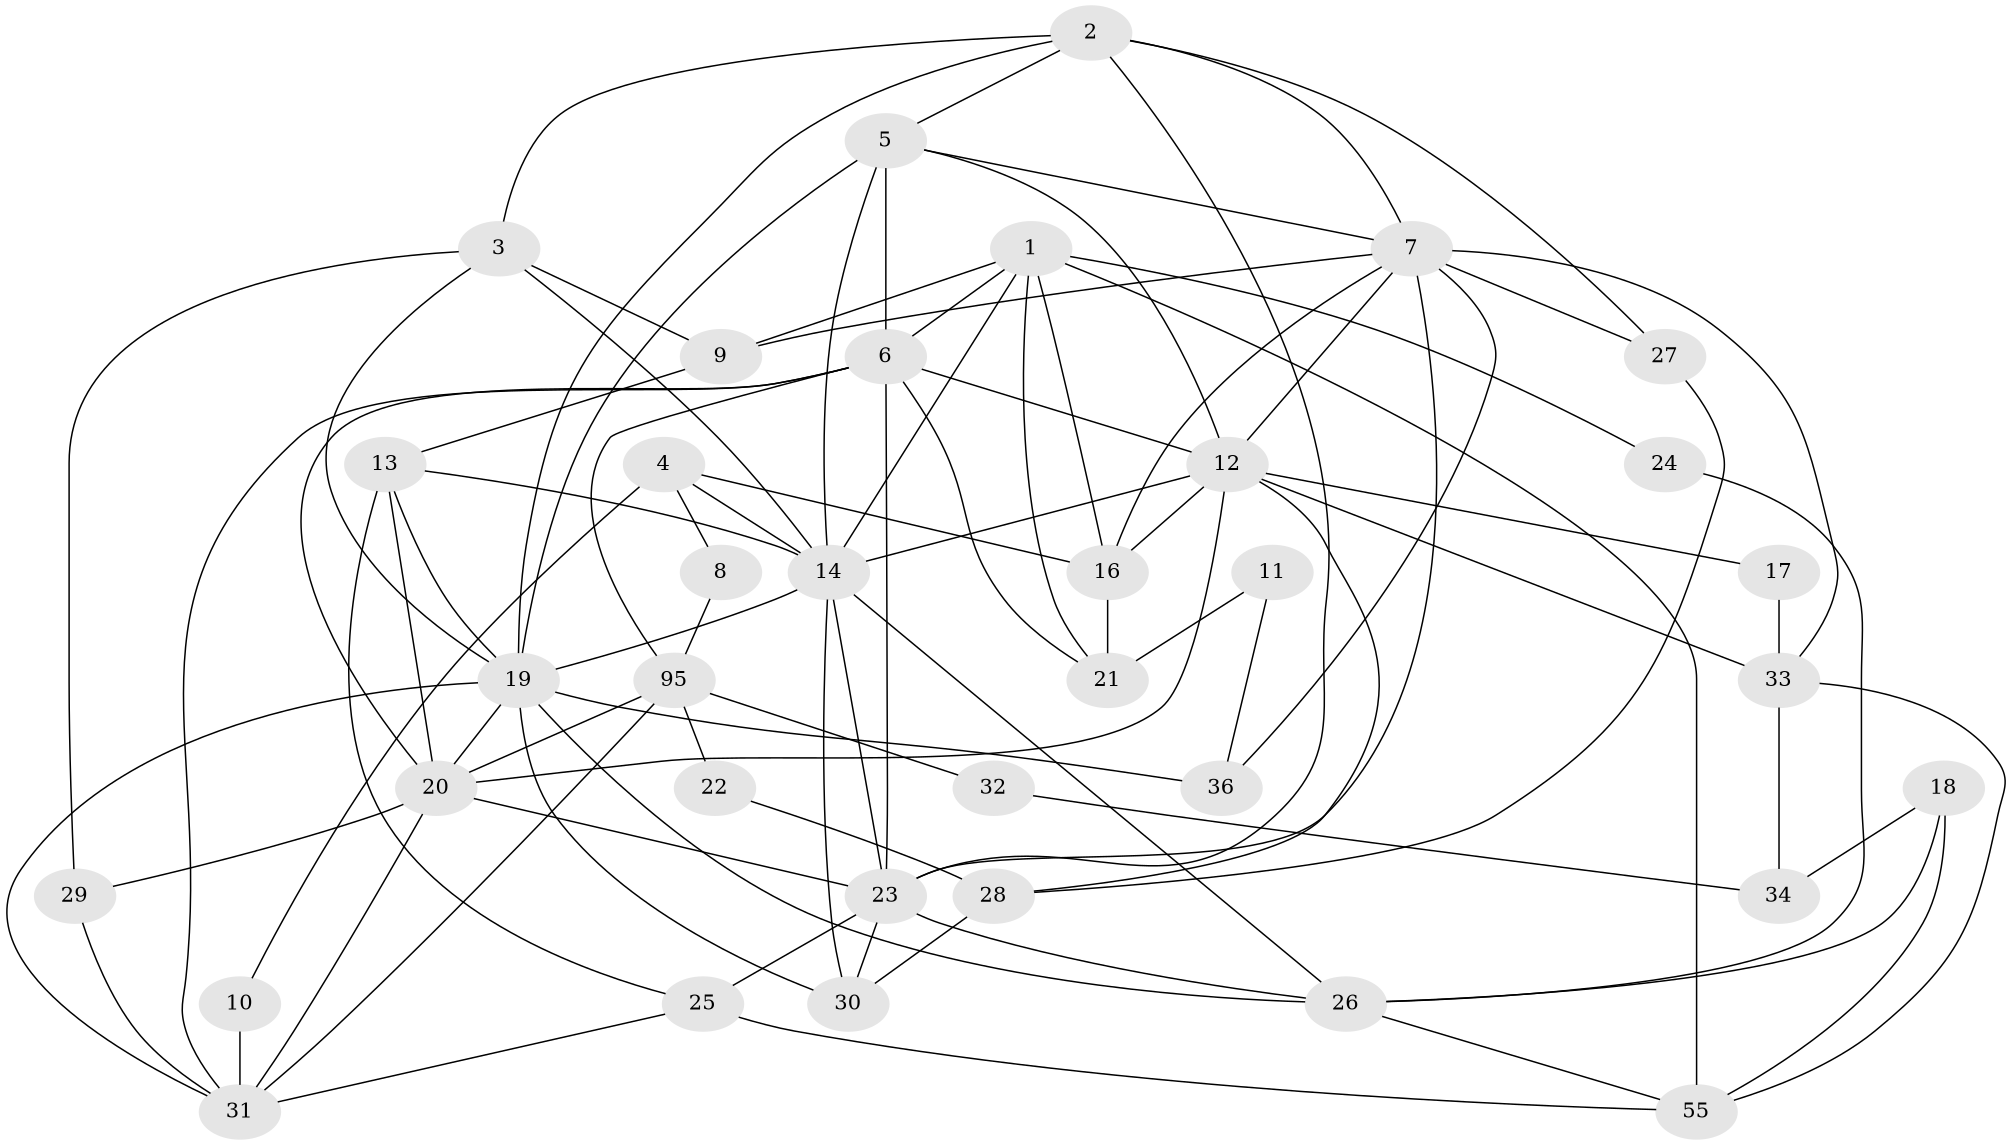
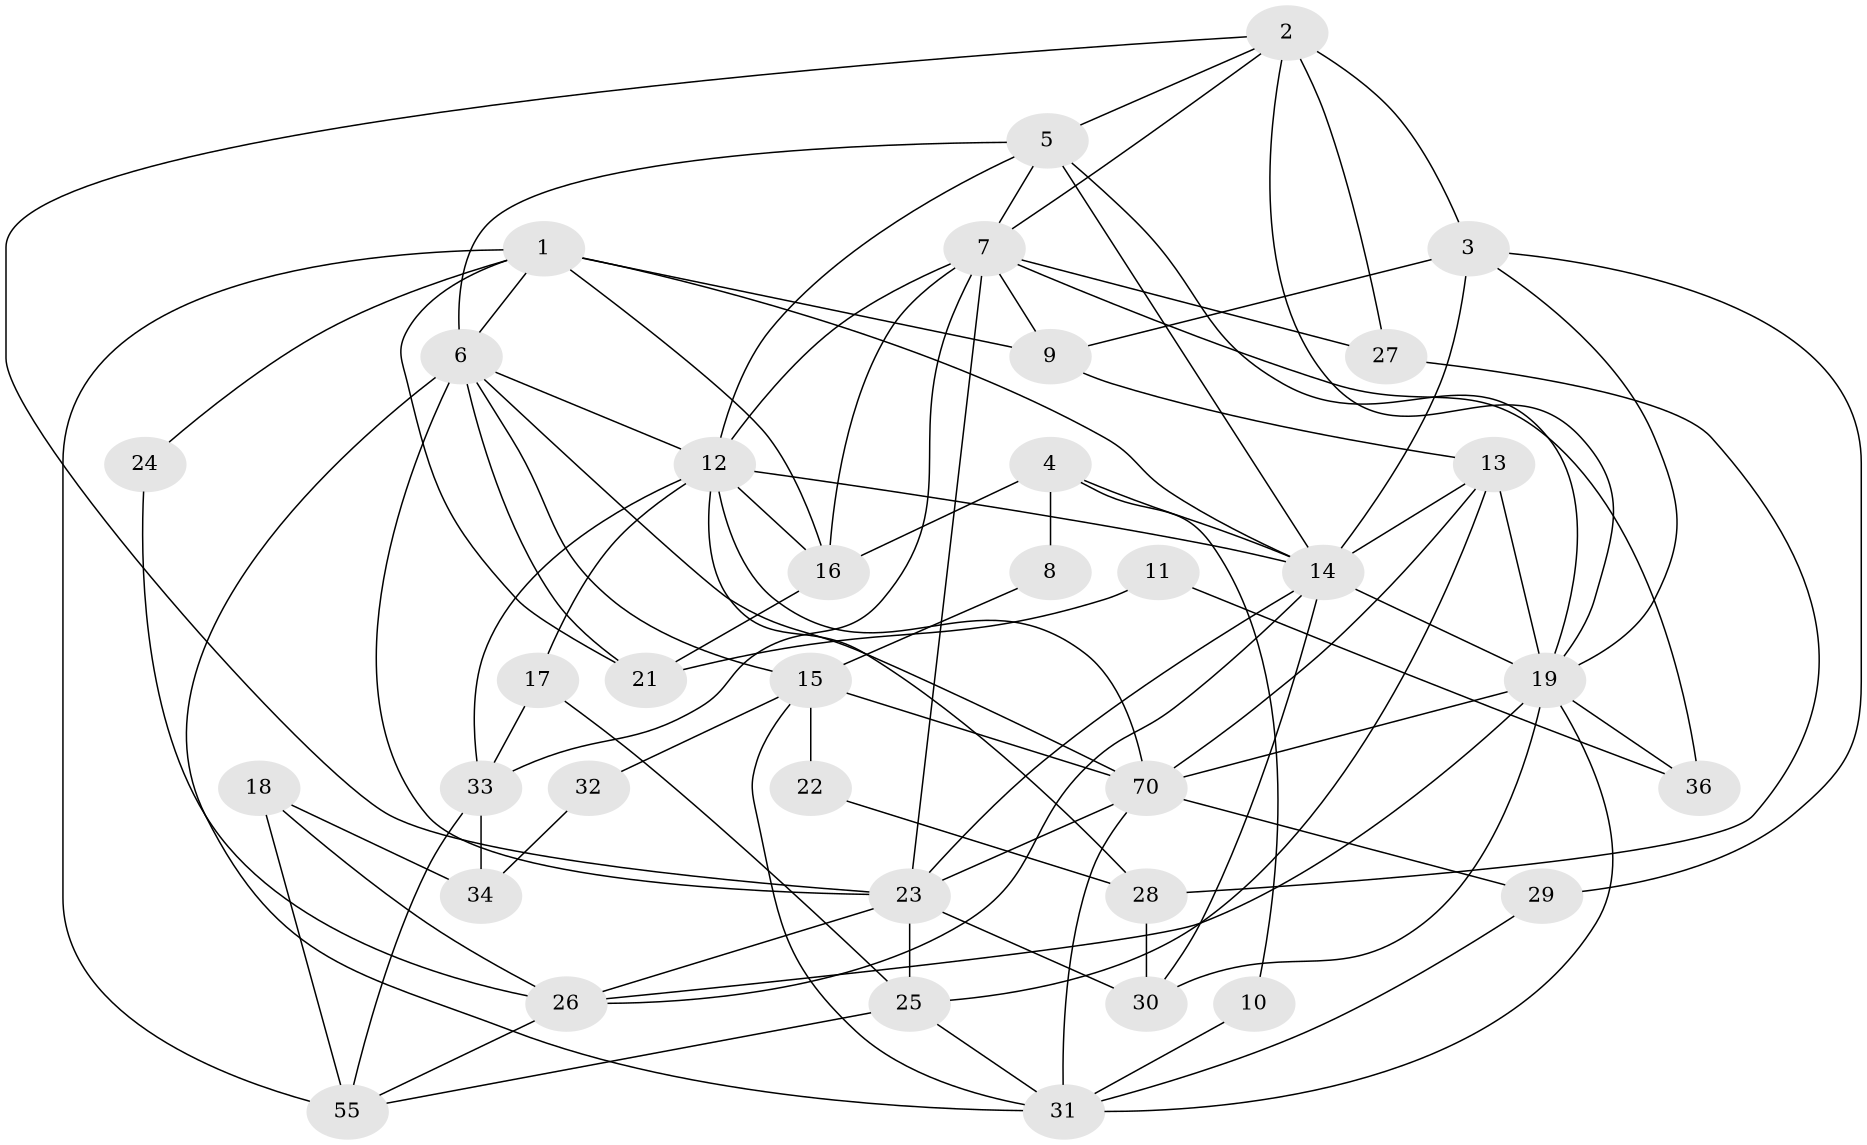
(675, 680) -> (811, 680)
(436, 788) -> (1146, 788)
none -> (730, 836)
